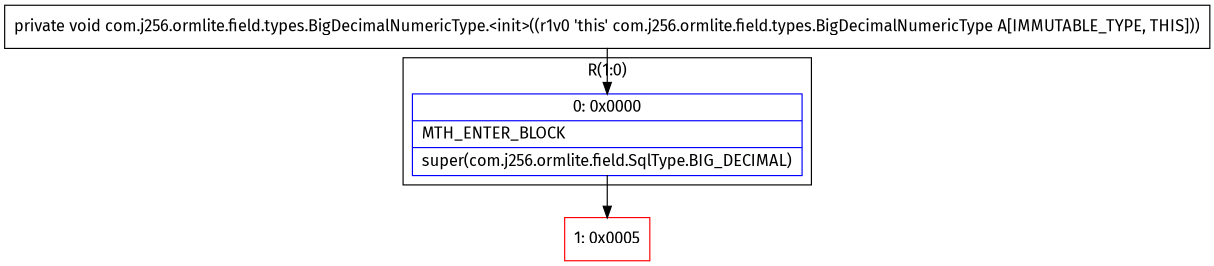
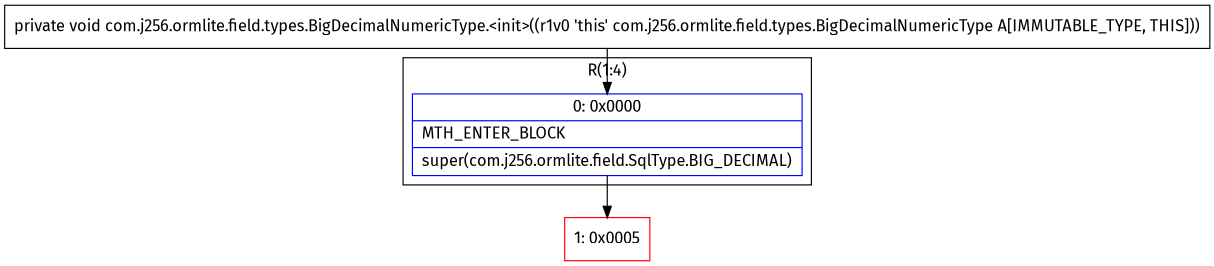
(607, 71) -> (607, 71)
